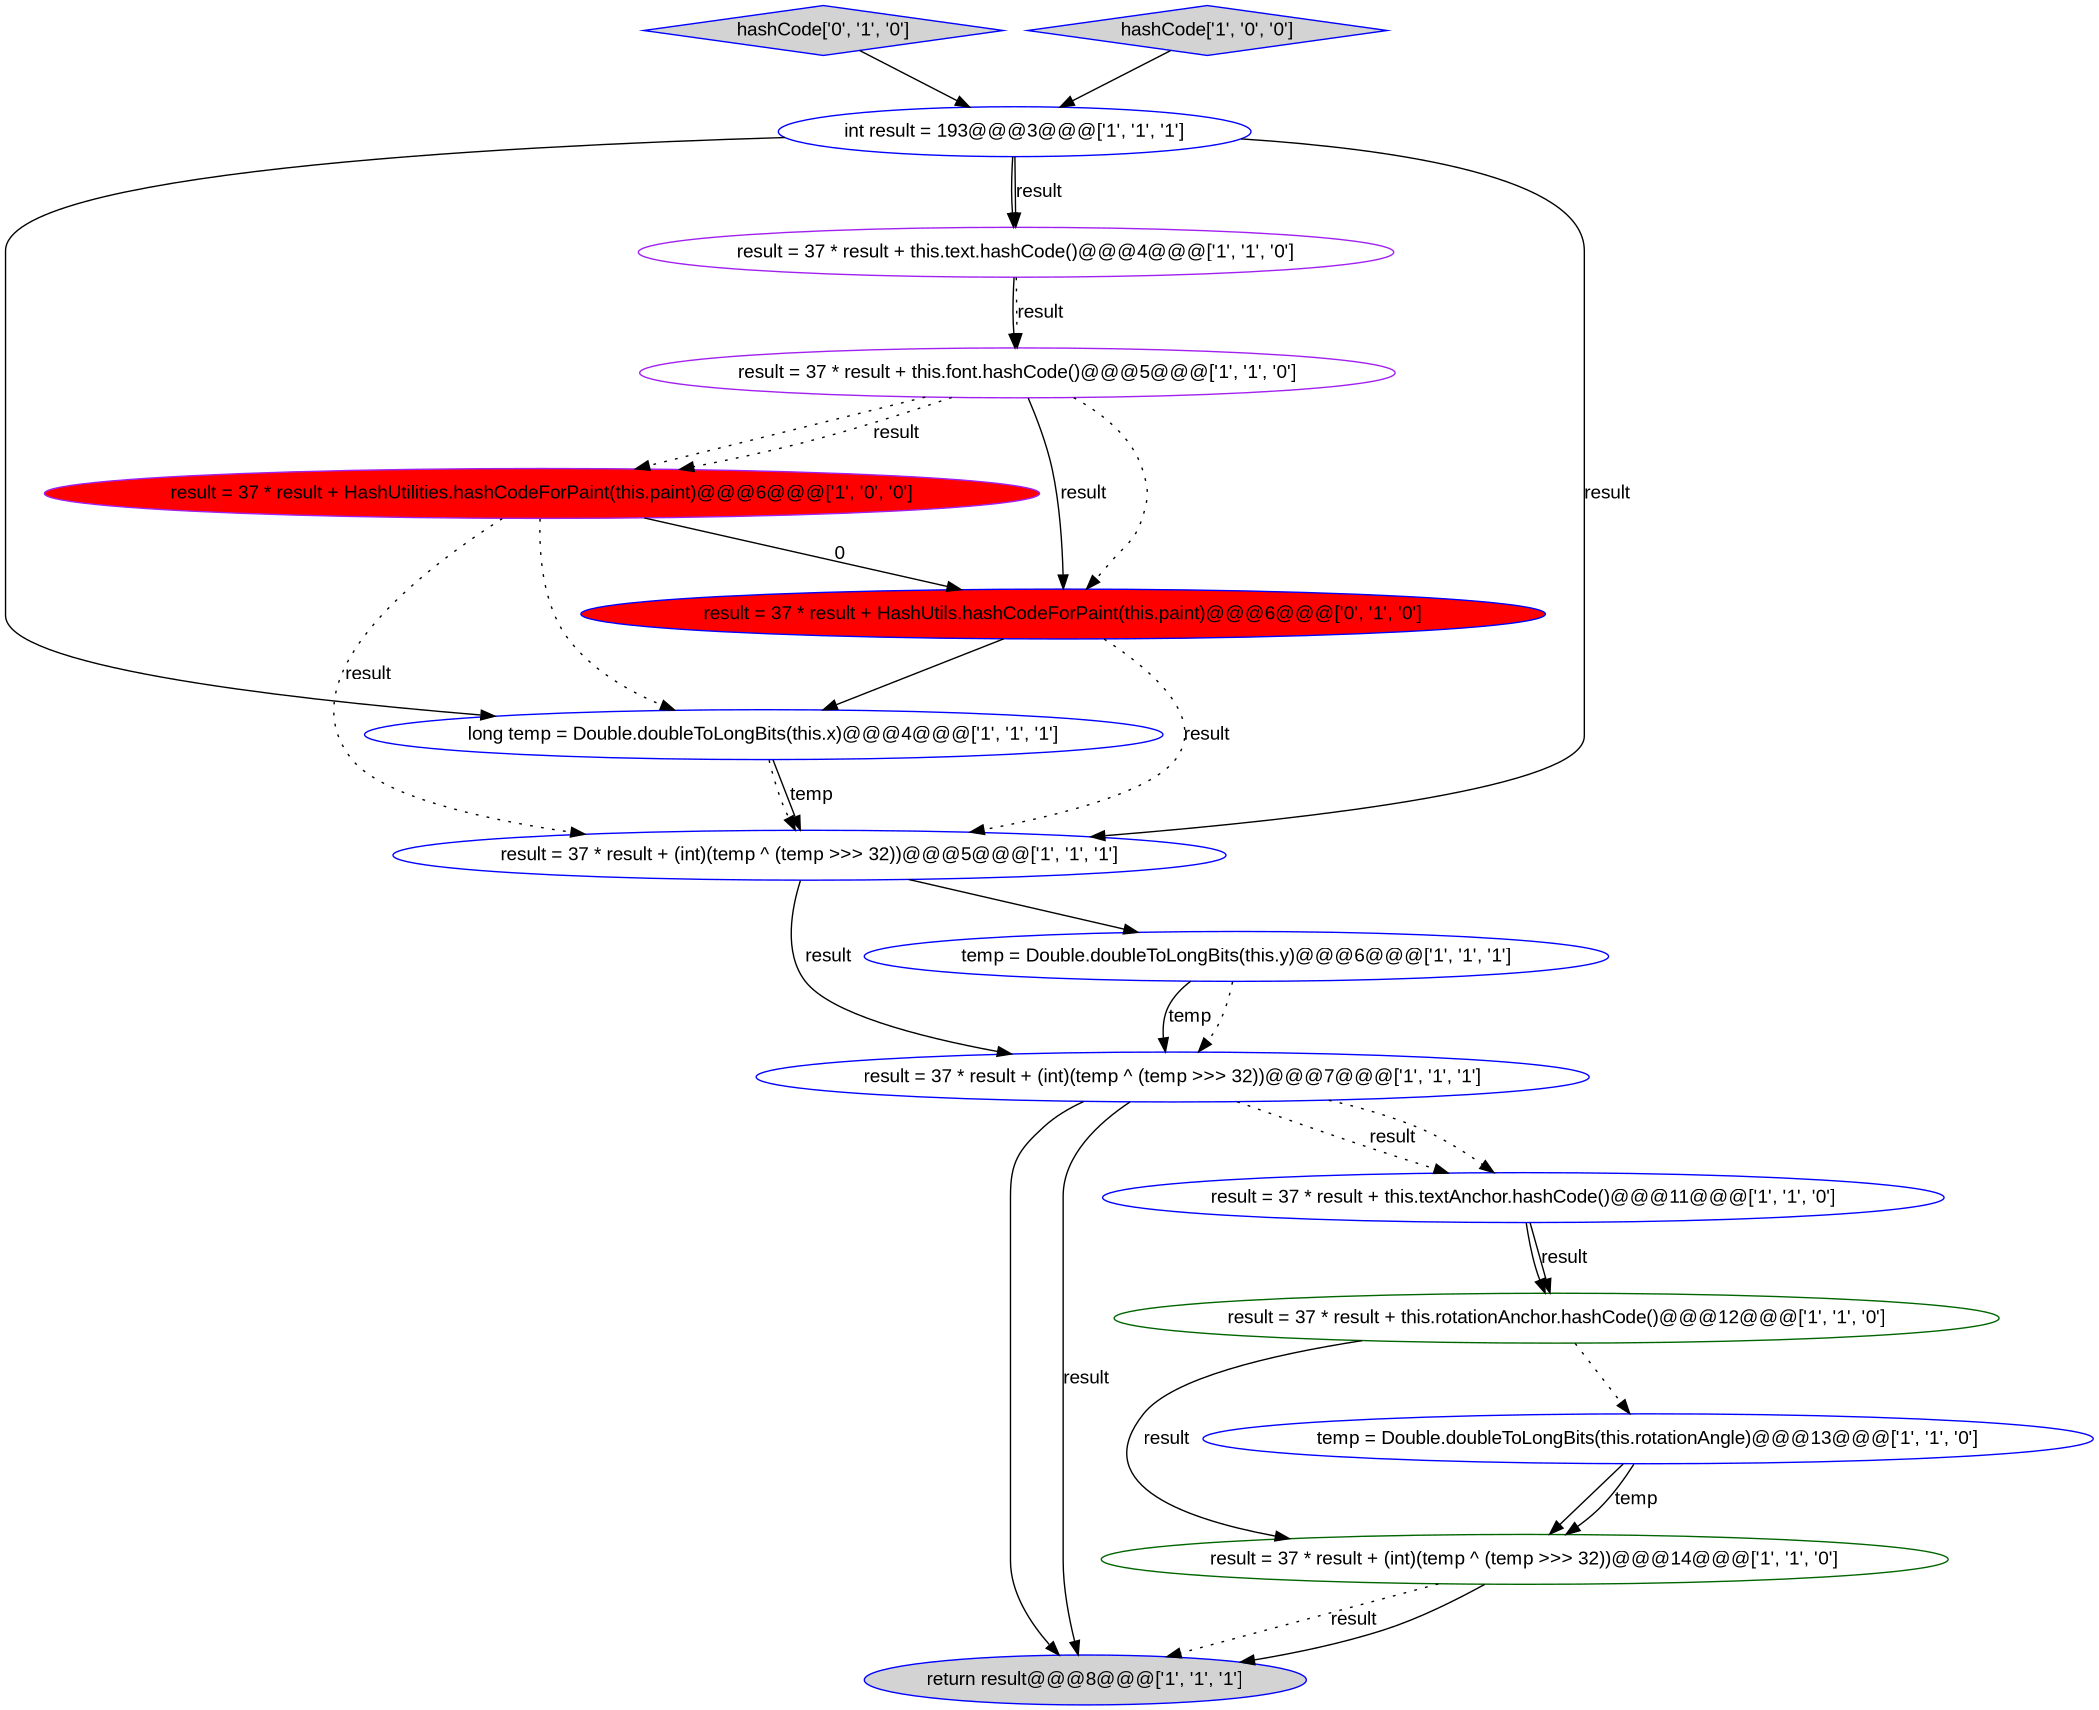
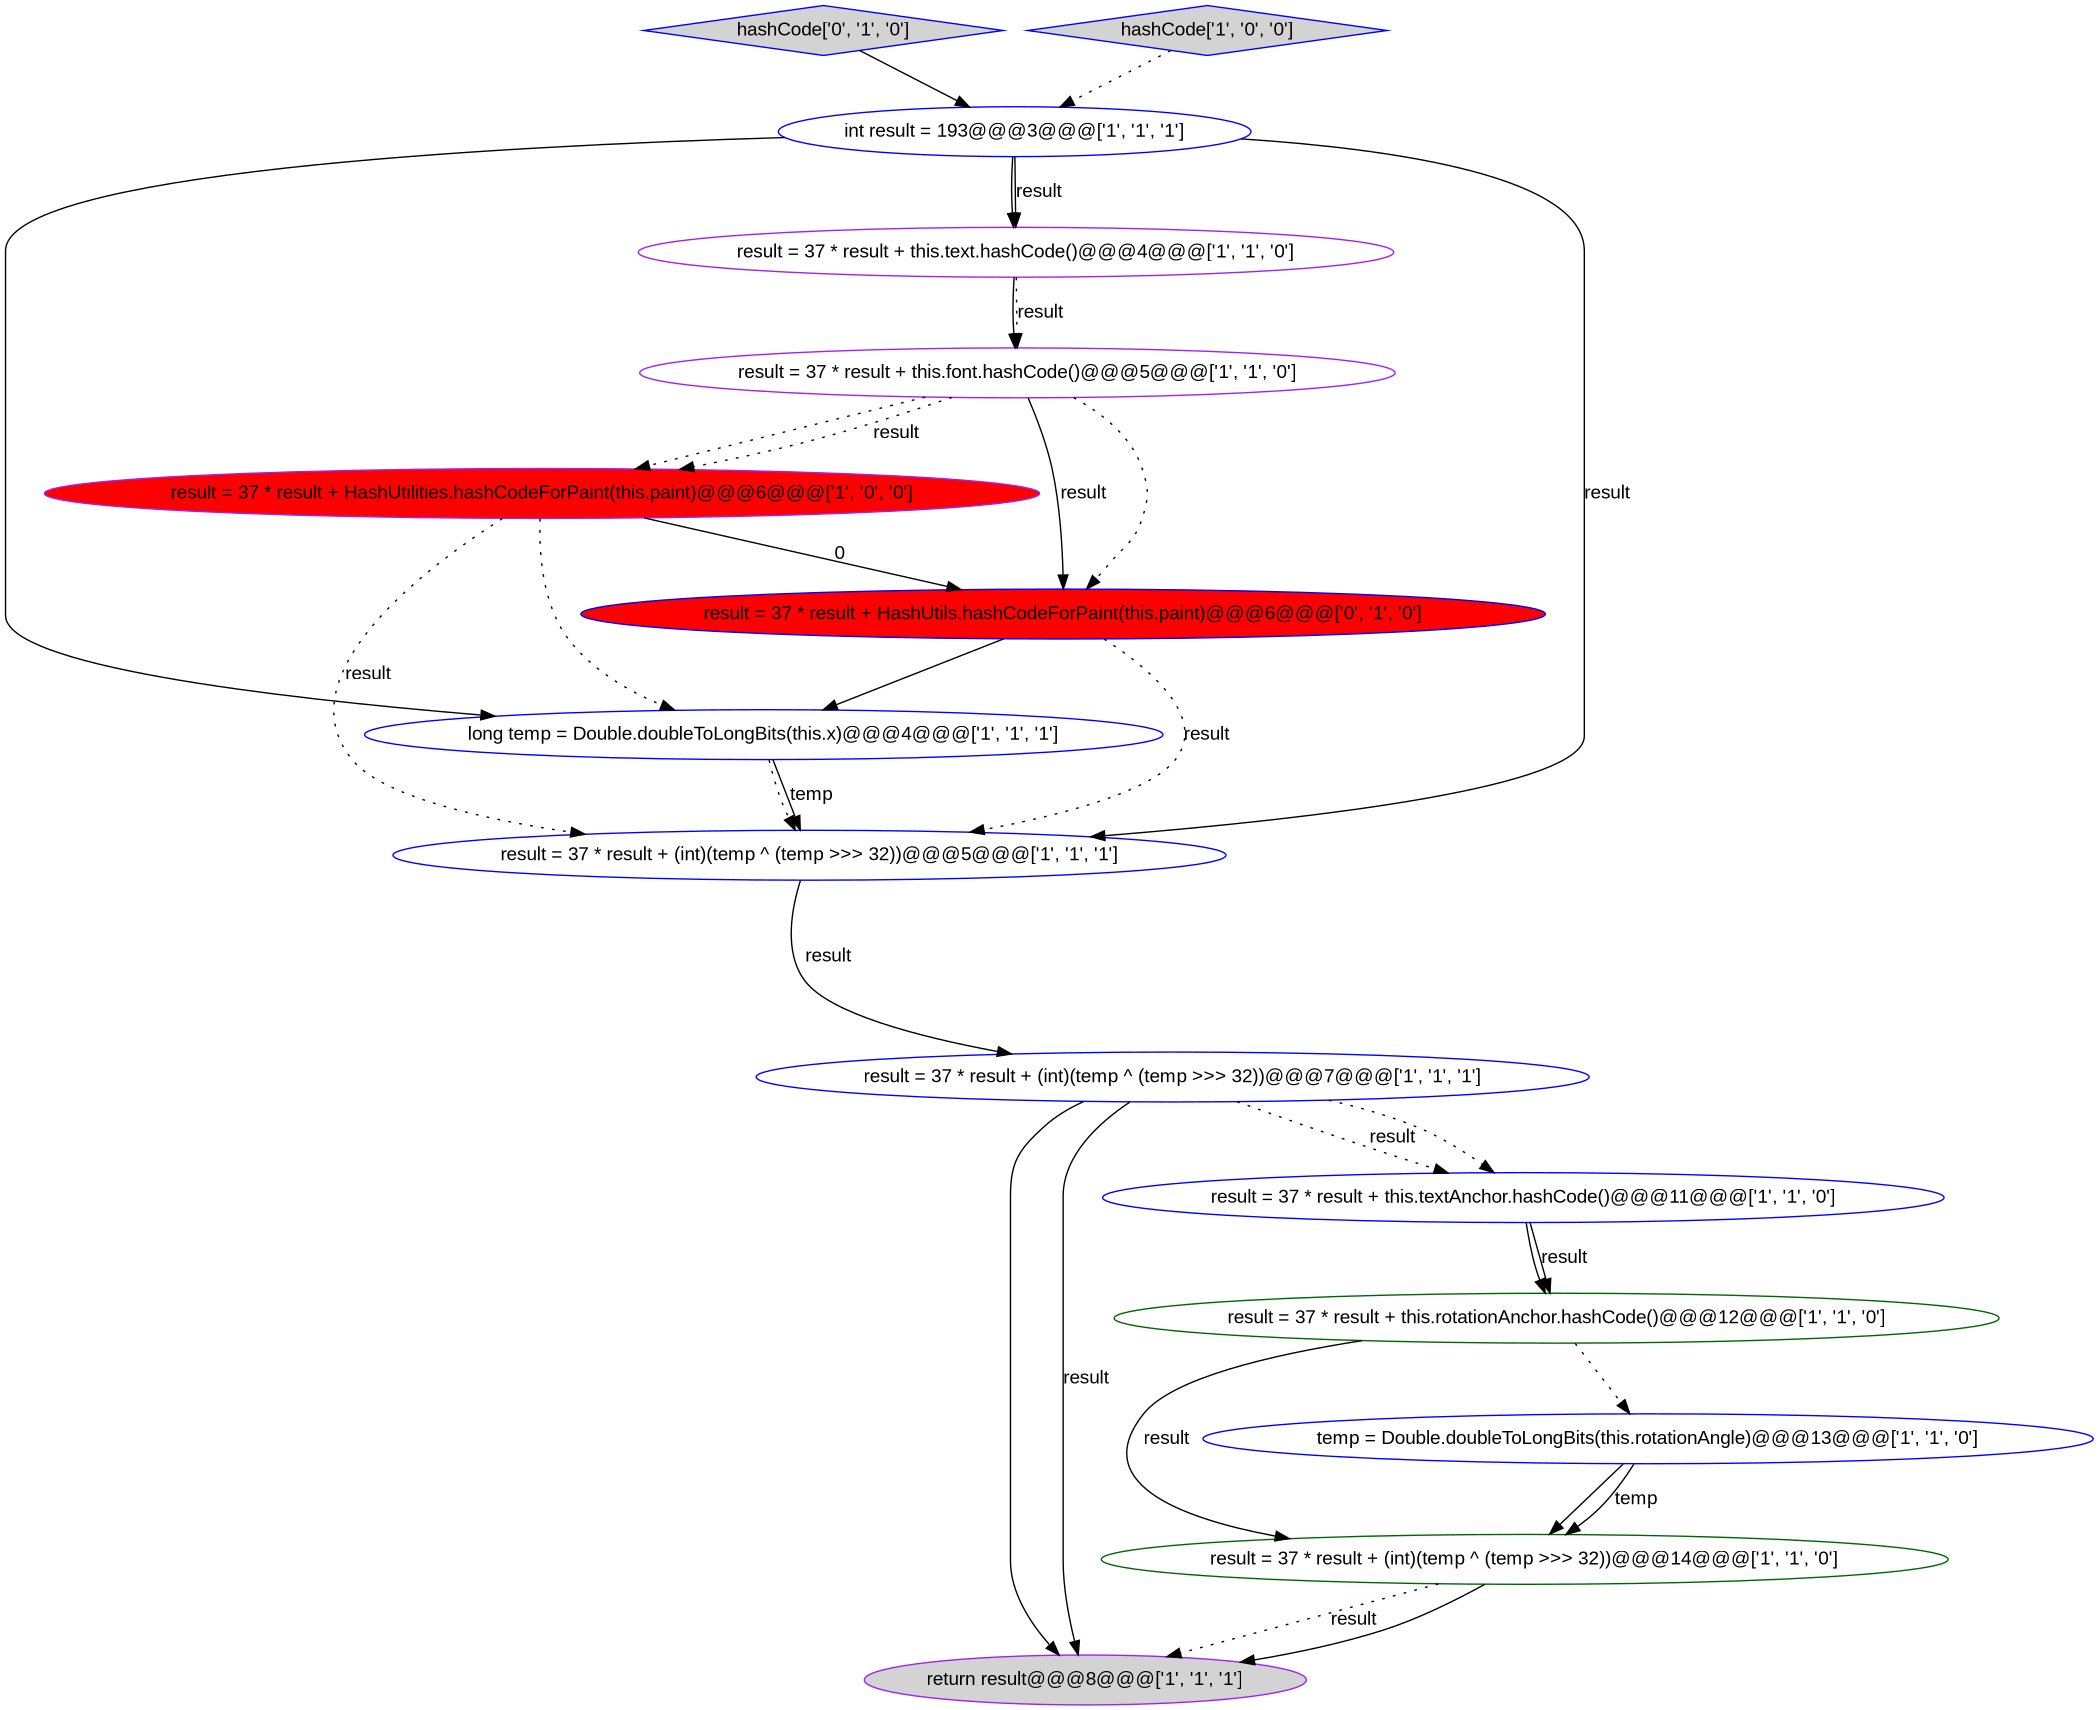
(1122, 76) -> (1122, 76)
(1236, 956) -> none
(1085, 1680) -> (1085, 1680)
